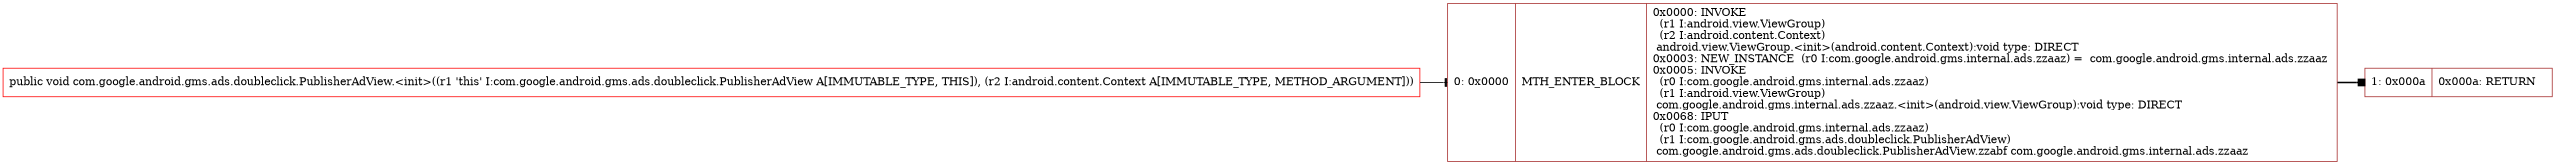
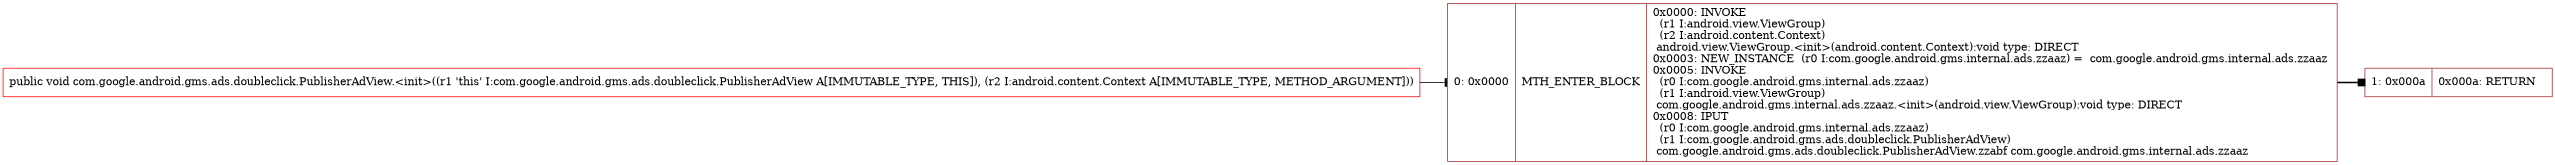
(1694, 117) -> (1694, 117)
